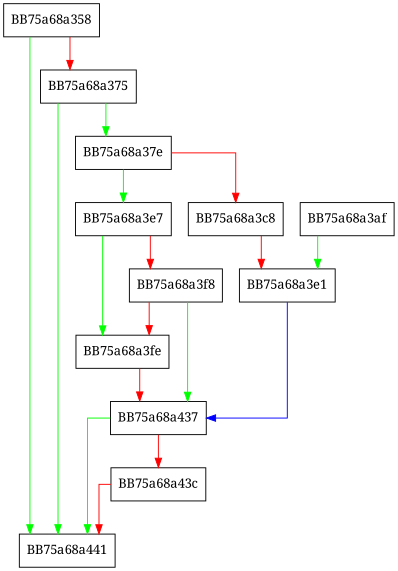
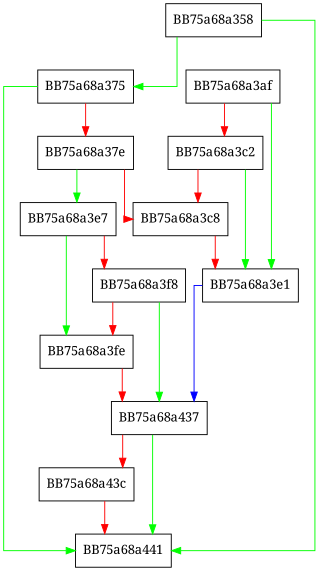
(70, 49) -> (177, 79)
(106, 115) -> (86, 115)
none -> (215, 153)
